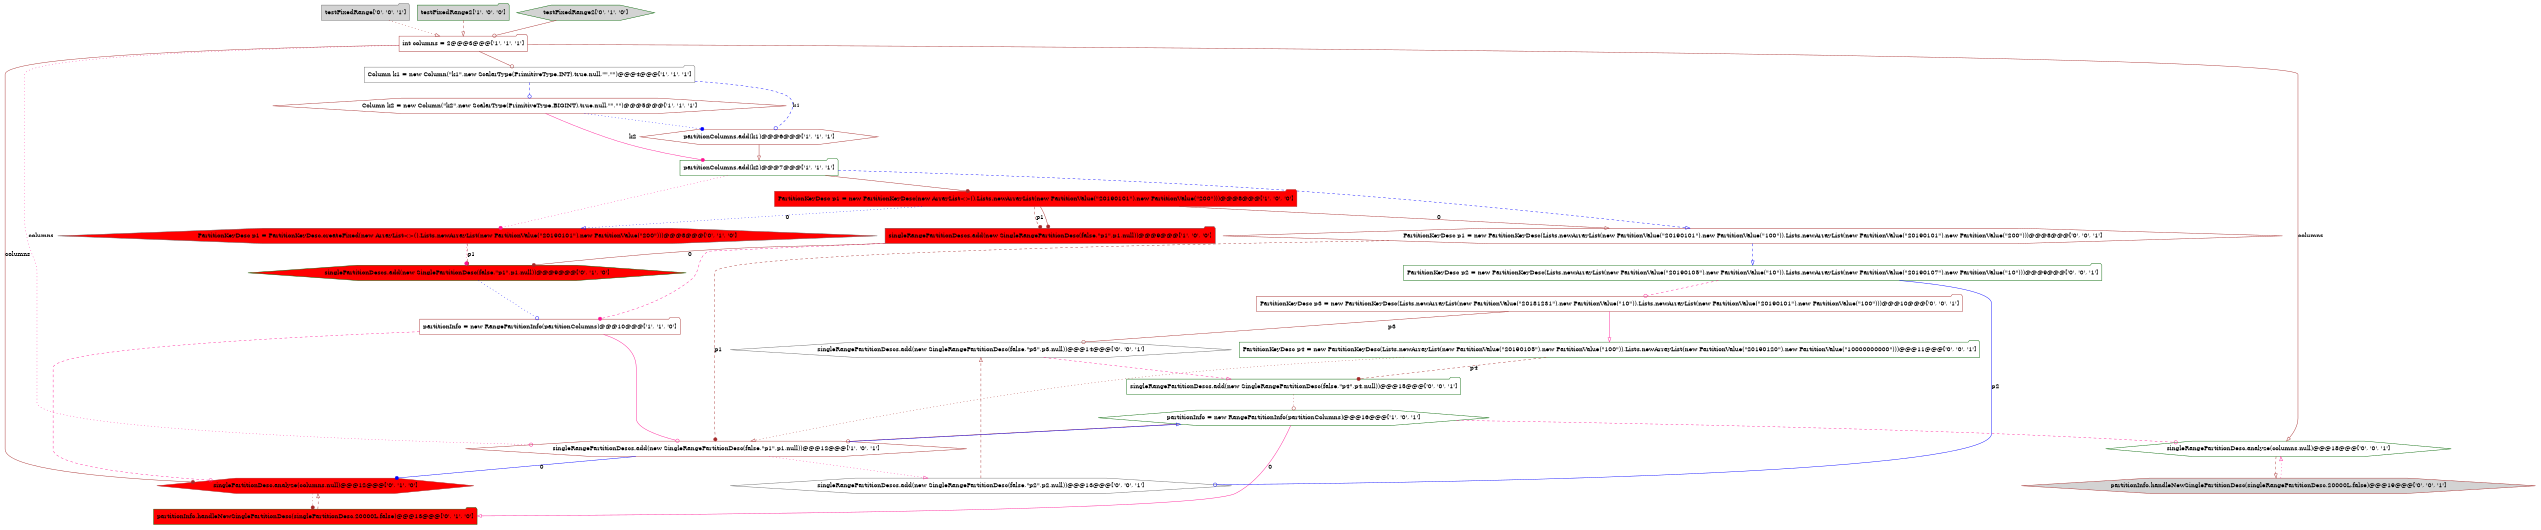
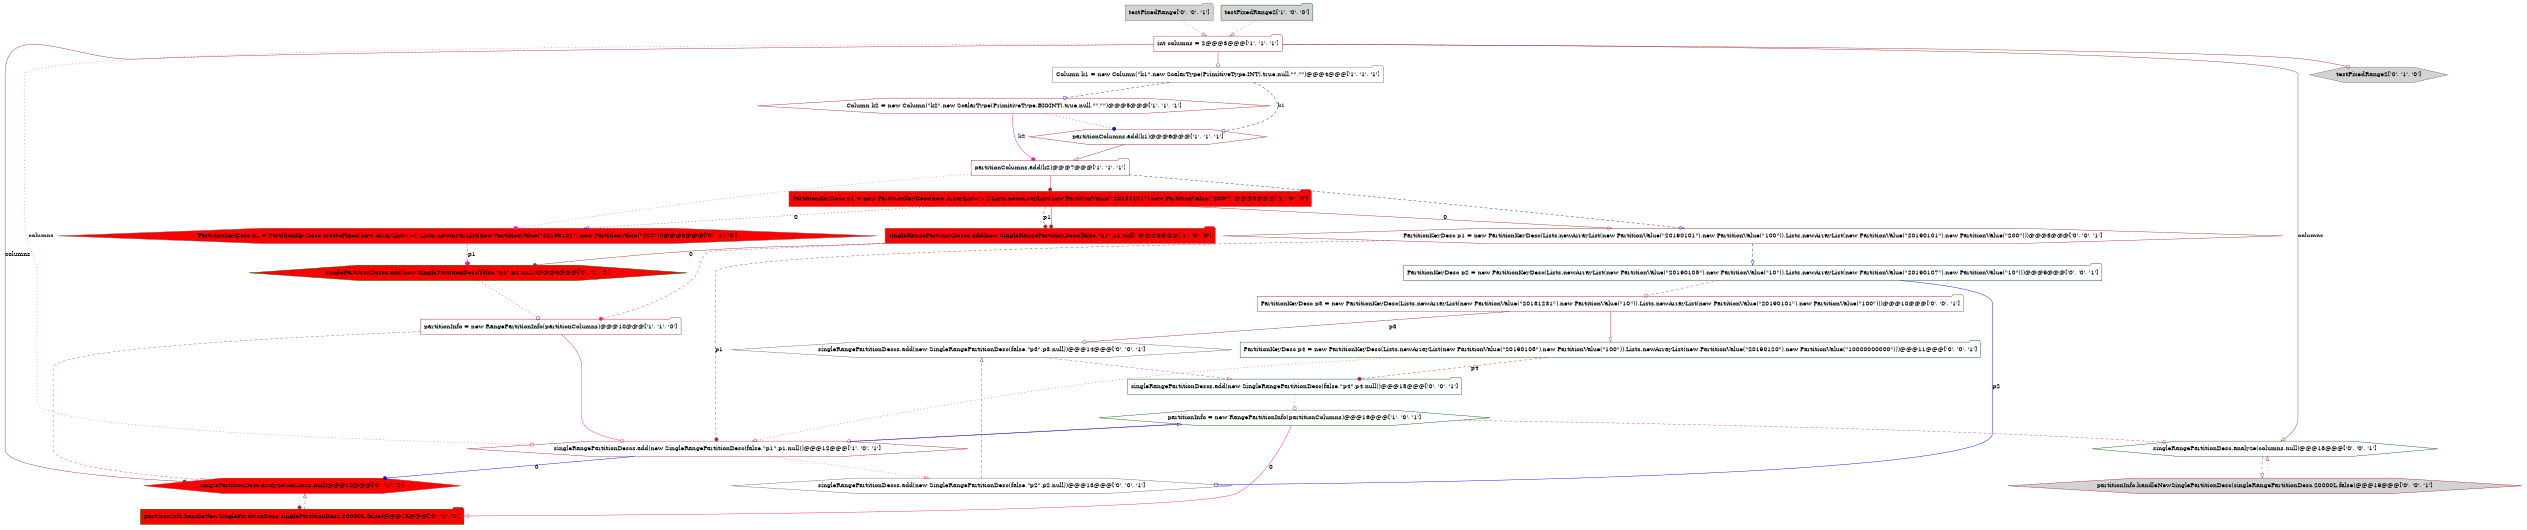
(586, 13) -> (2379, 75)
(463, 26) -> (1244, 27)
(526, 28) -> (1974, 50)
(759, 168) -> (1050, 168)
